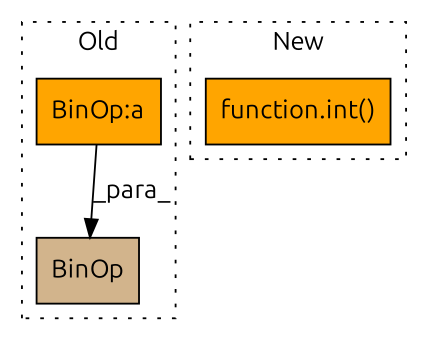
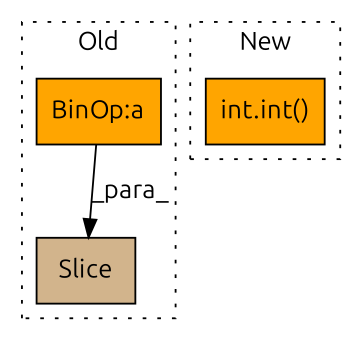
(298, 112) -> (265, 112)
(88, 271) -> (86, 271)
